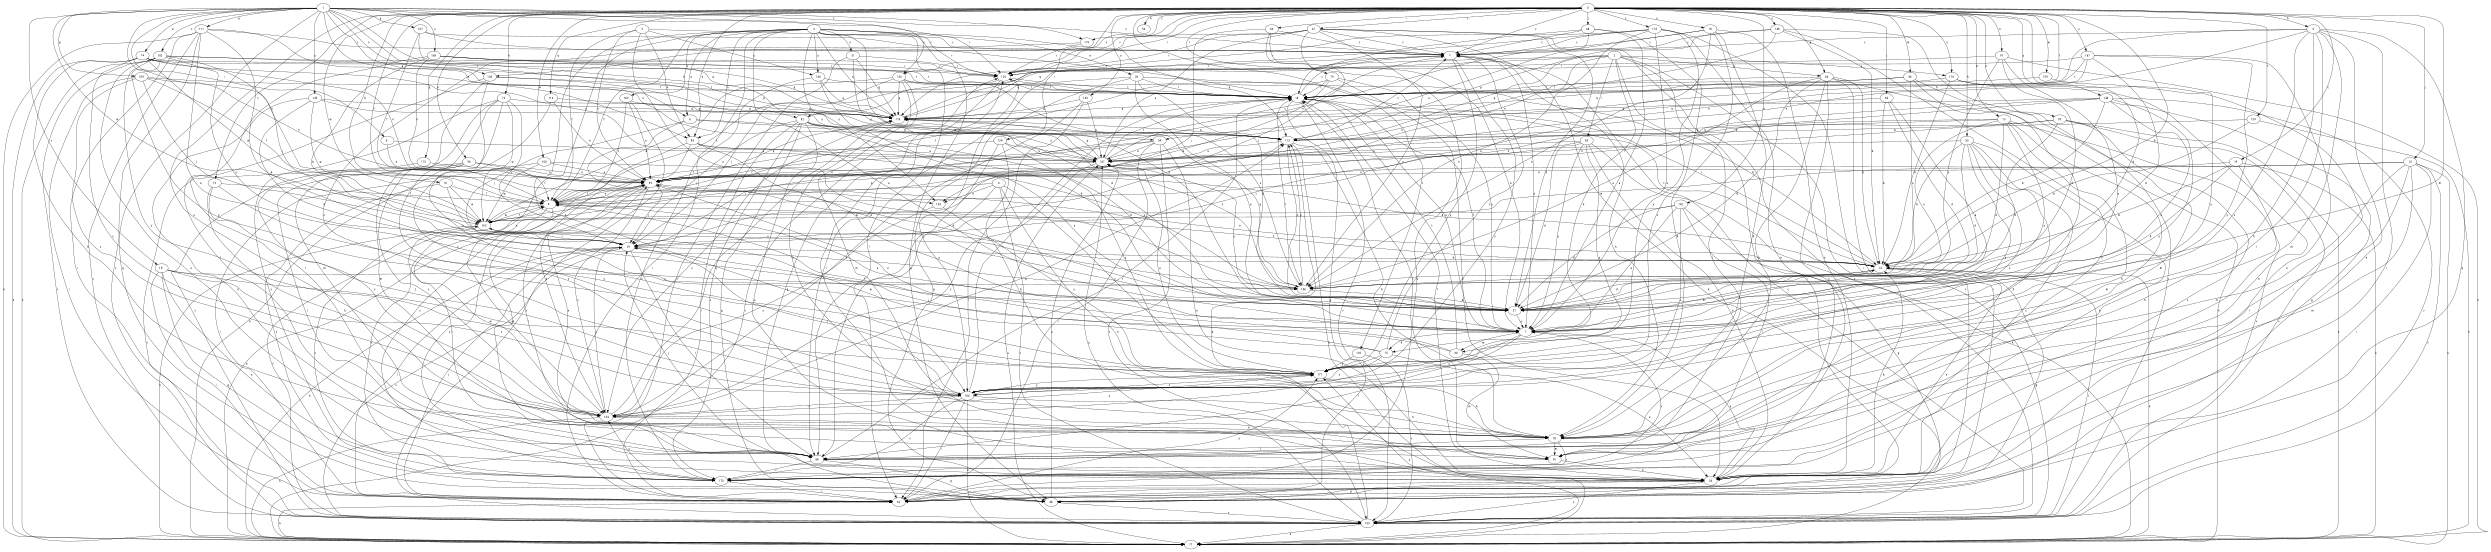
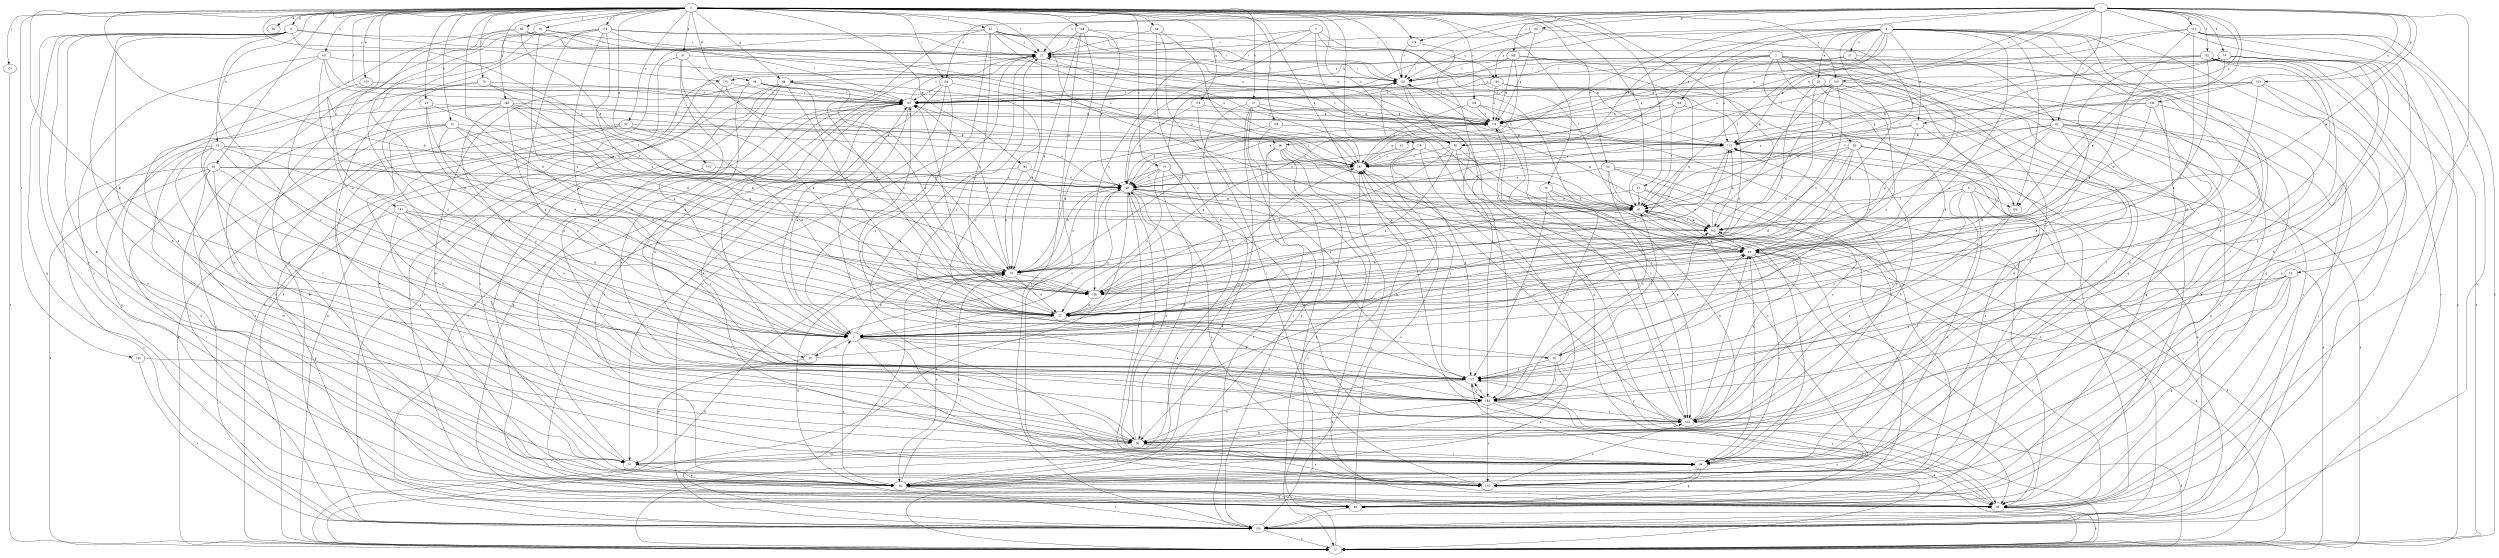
none -> (10, 69)
(387, 453) -> none
